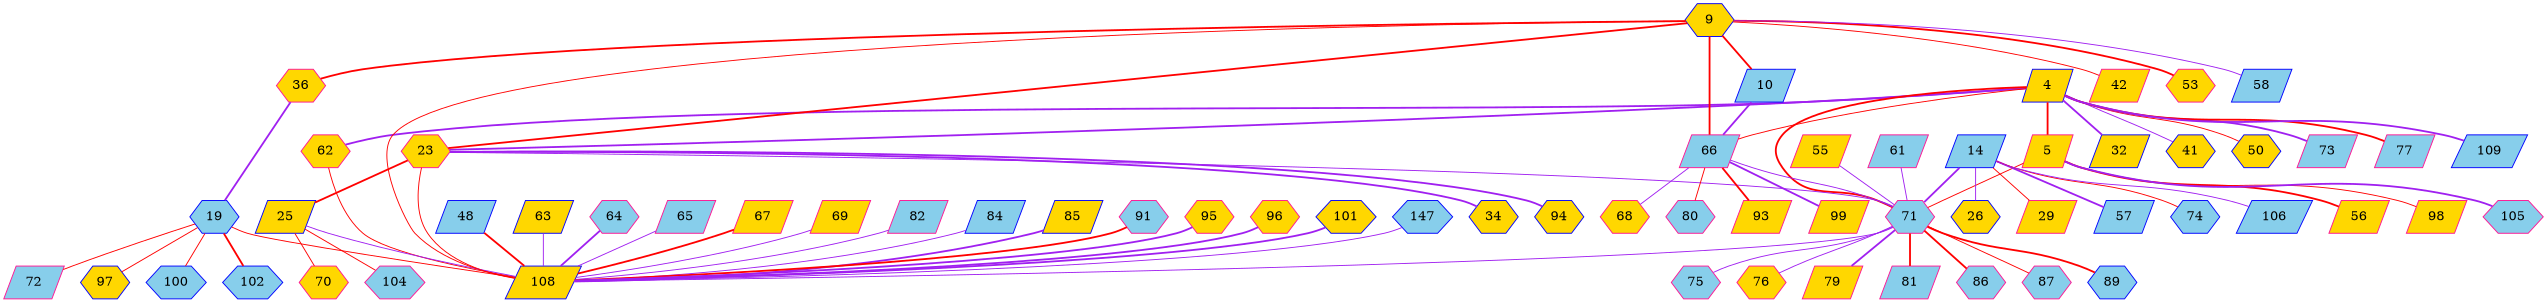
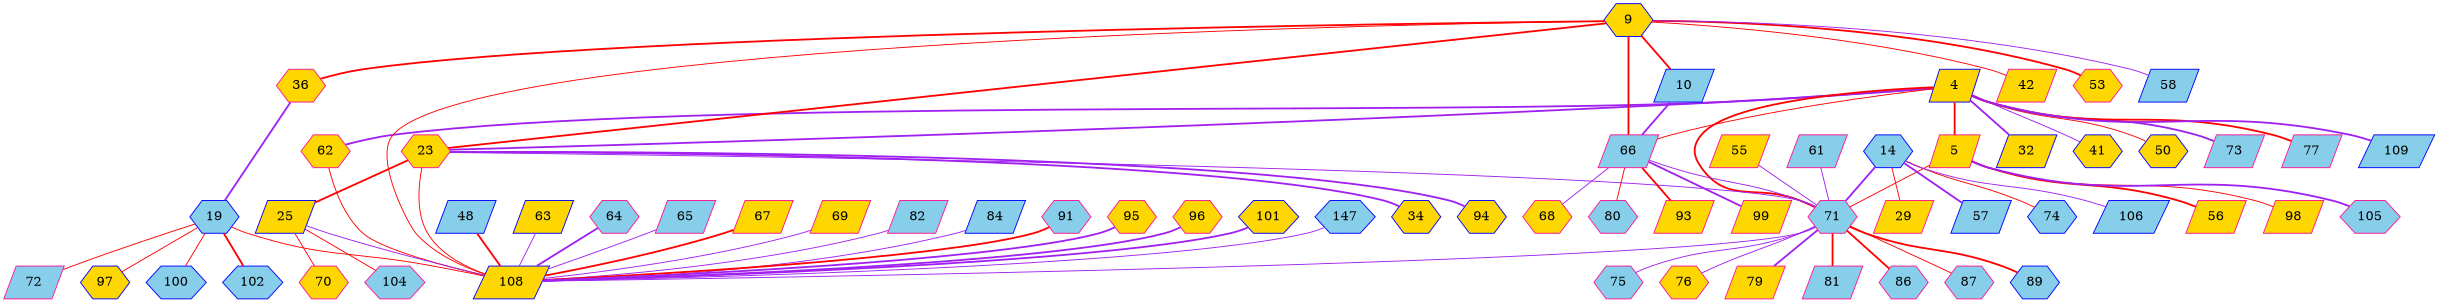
(1976, 151) -> (1888, 151)
(1073, 217) -> none
(1976, 217) -> none
